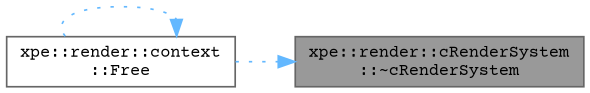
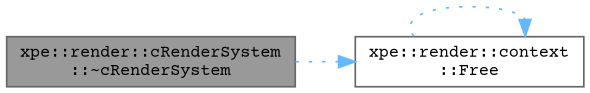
(257, 62) -> (317, 62)
